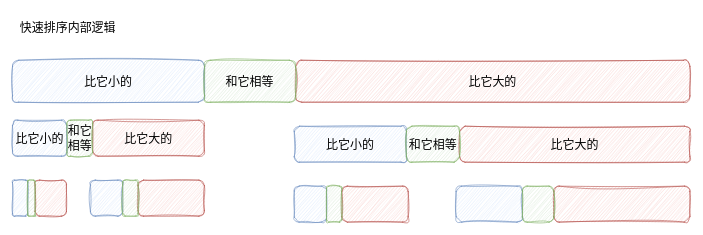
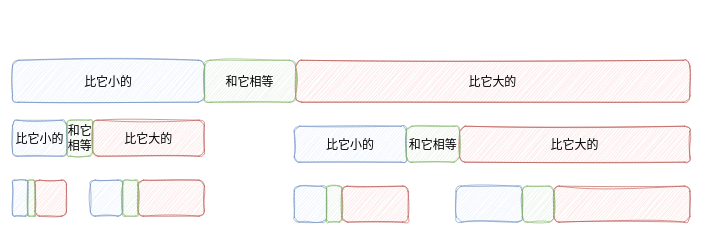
(68, 27) -> none
